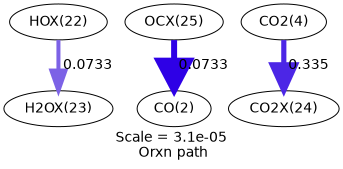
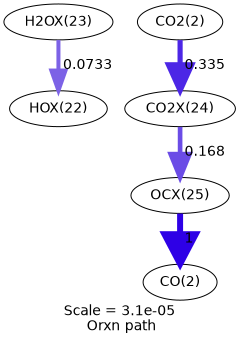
(284, 22) -> (180, 22)
(58, 55) -> (58, 55)
(202, 65) -> (187, 239)
none -> (180, 140)
